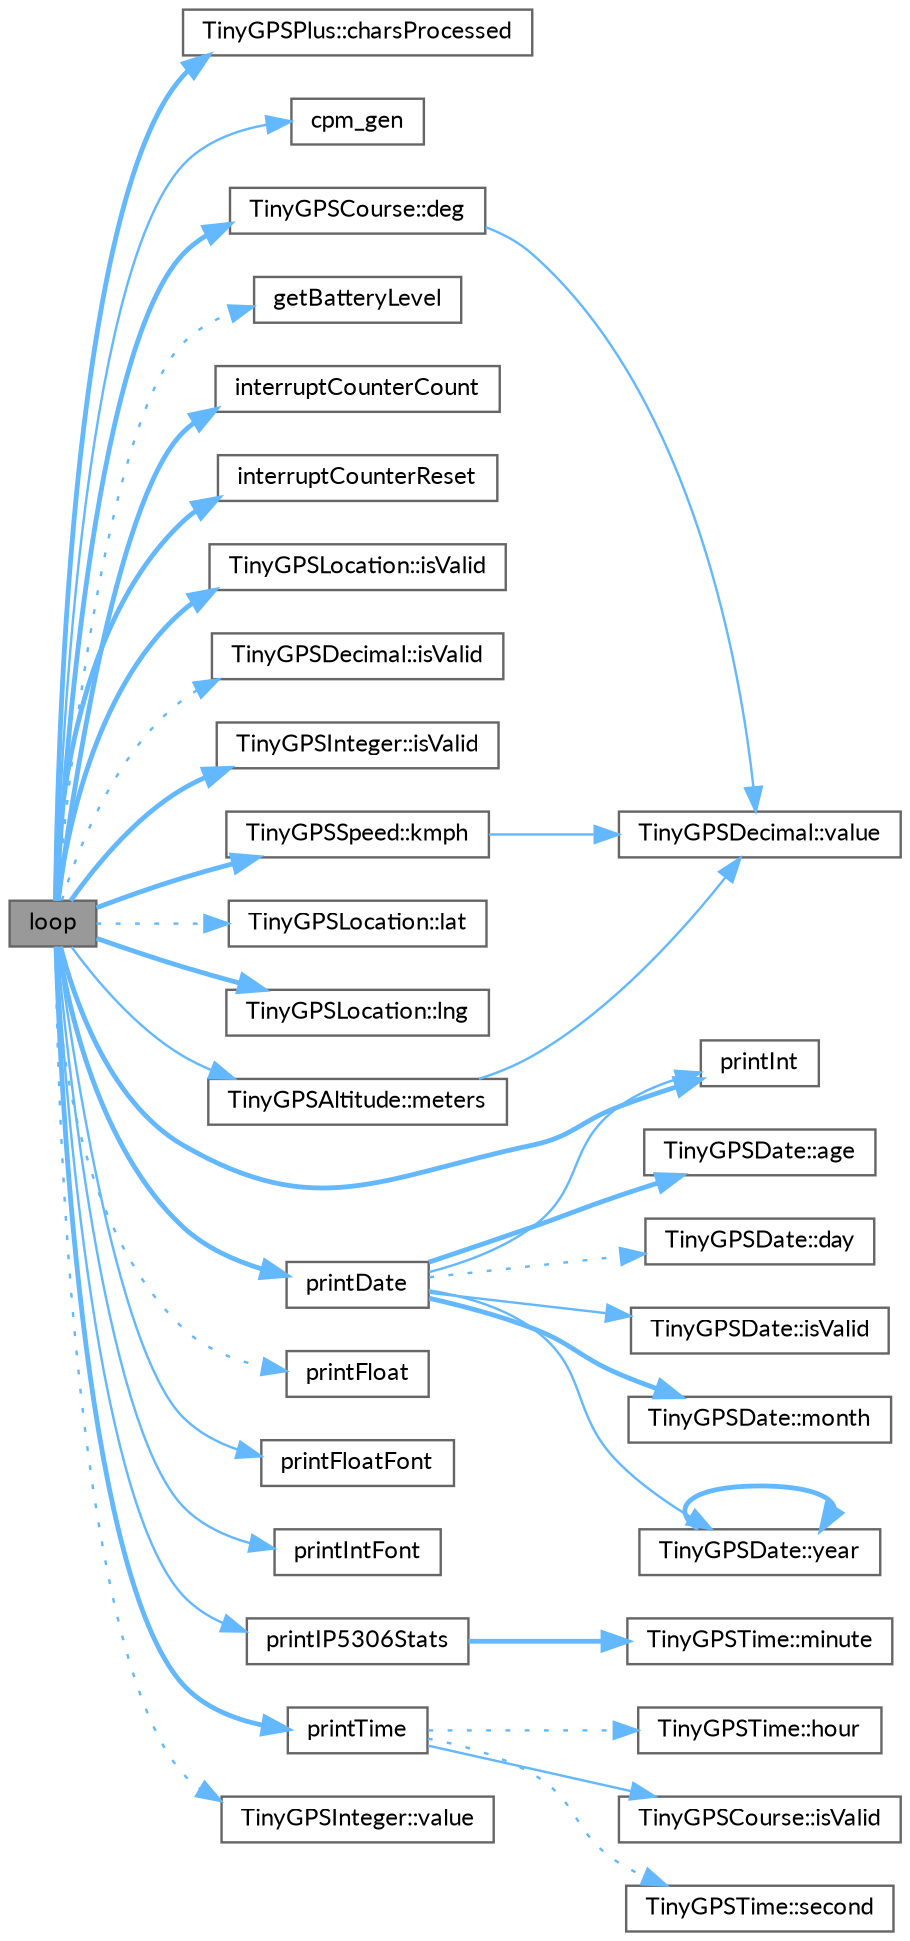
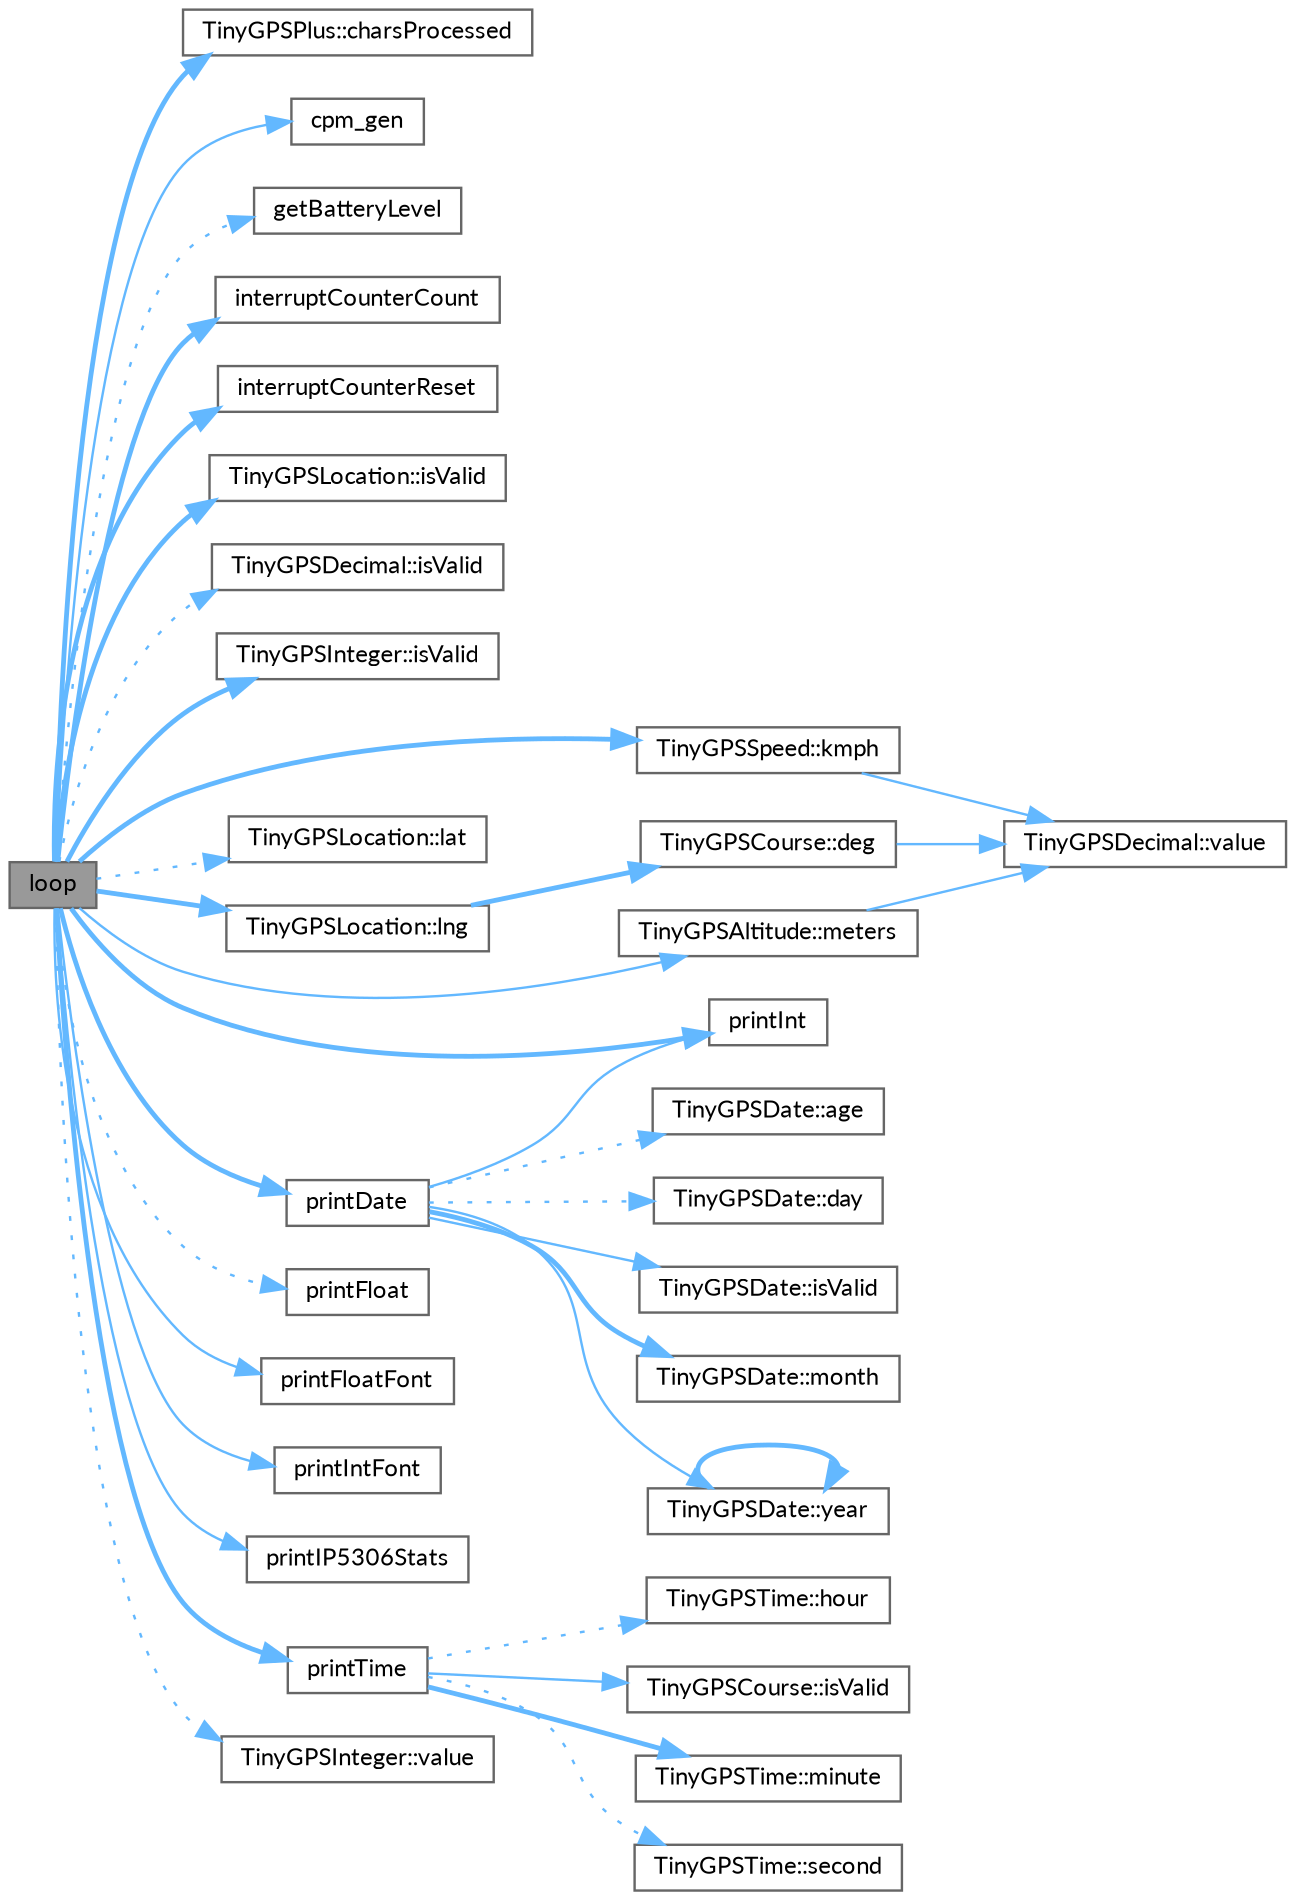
(109, 451) -> (551, 889)
(567, 1215) -> (534, 1164)
(536, 1641) -> (568, 1723)
